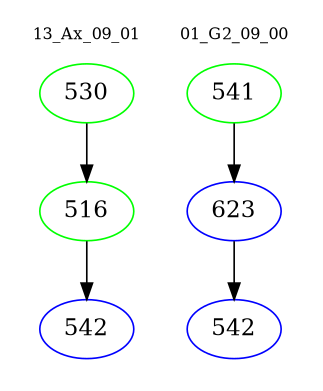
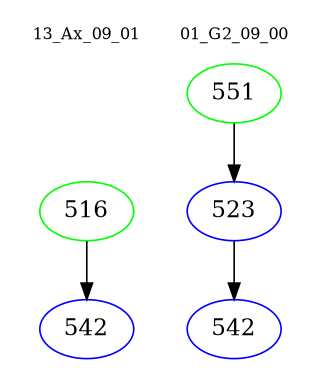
(87, 93) -> none
(234, 93) -> (234, 93)
(234, 211) -> (234, 211)
